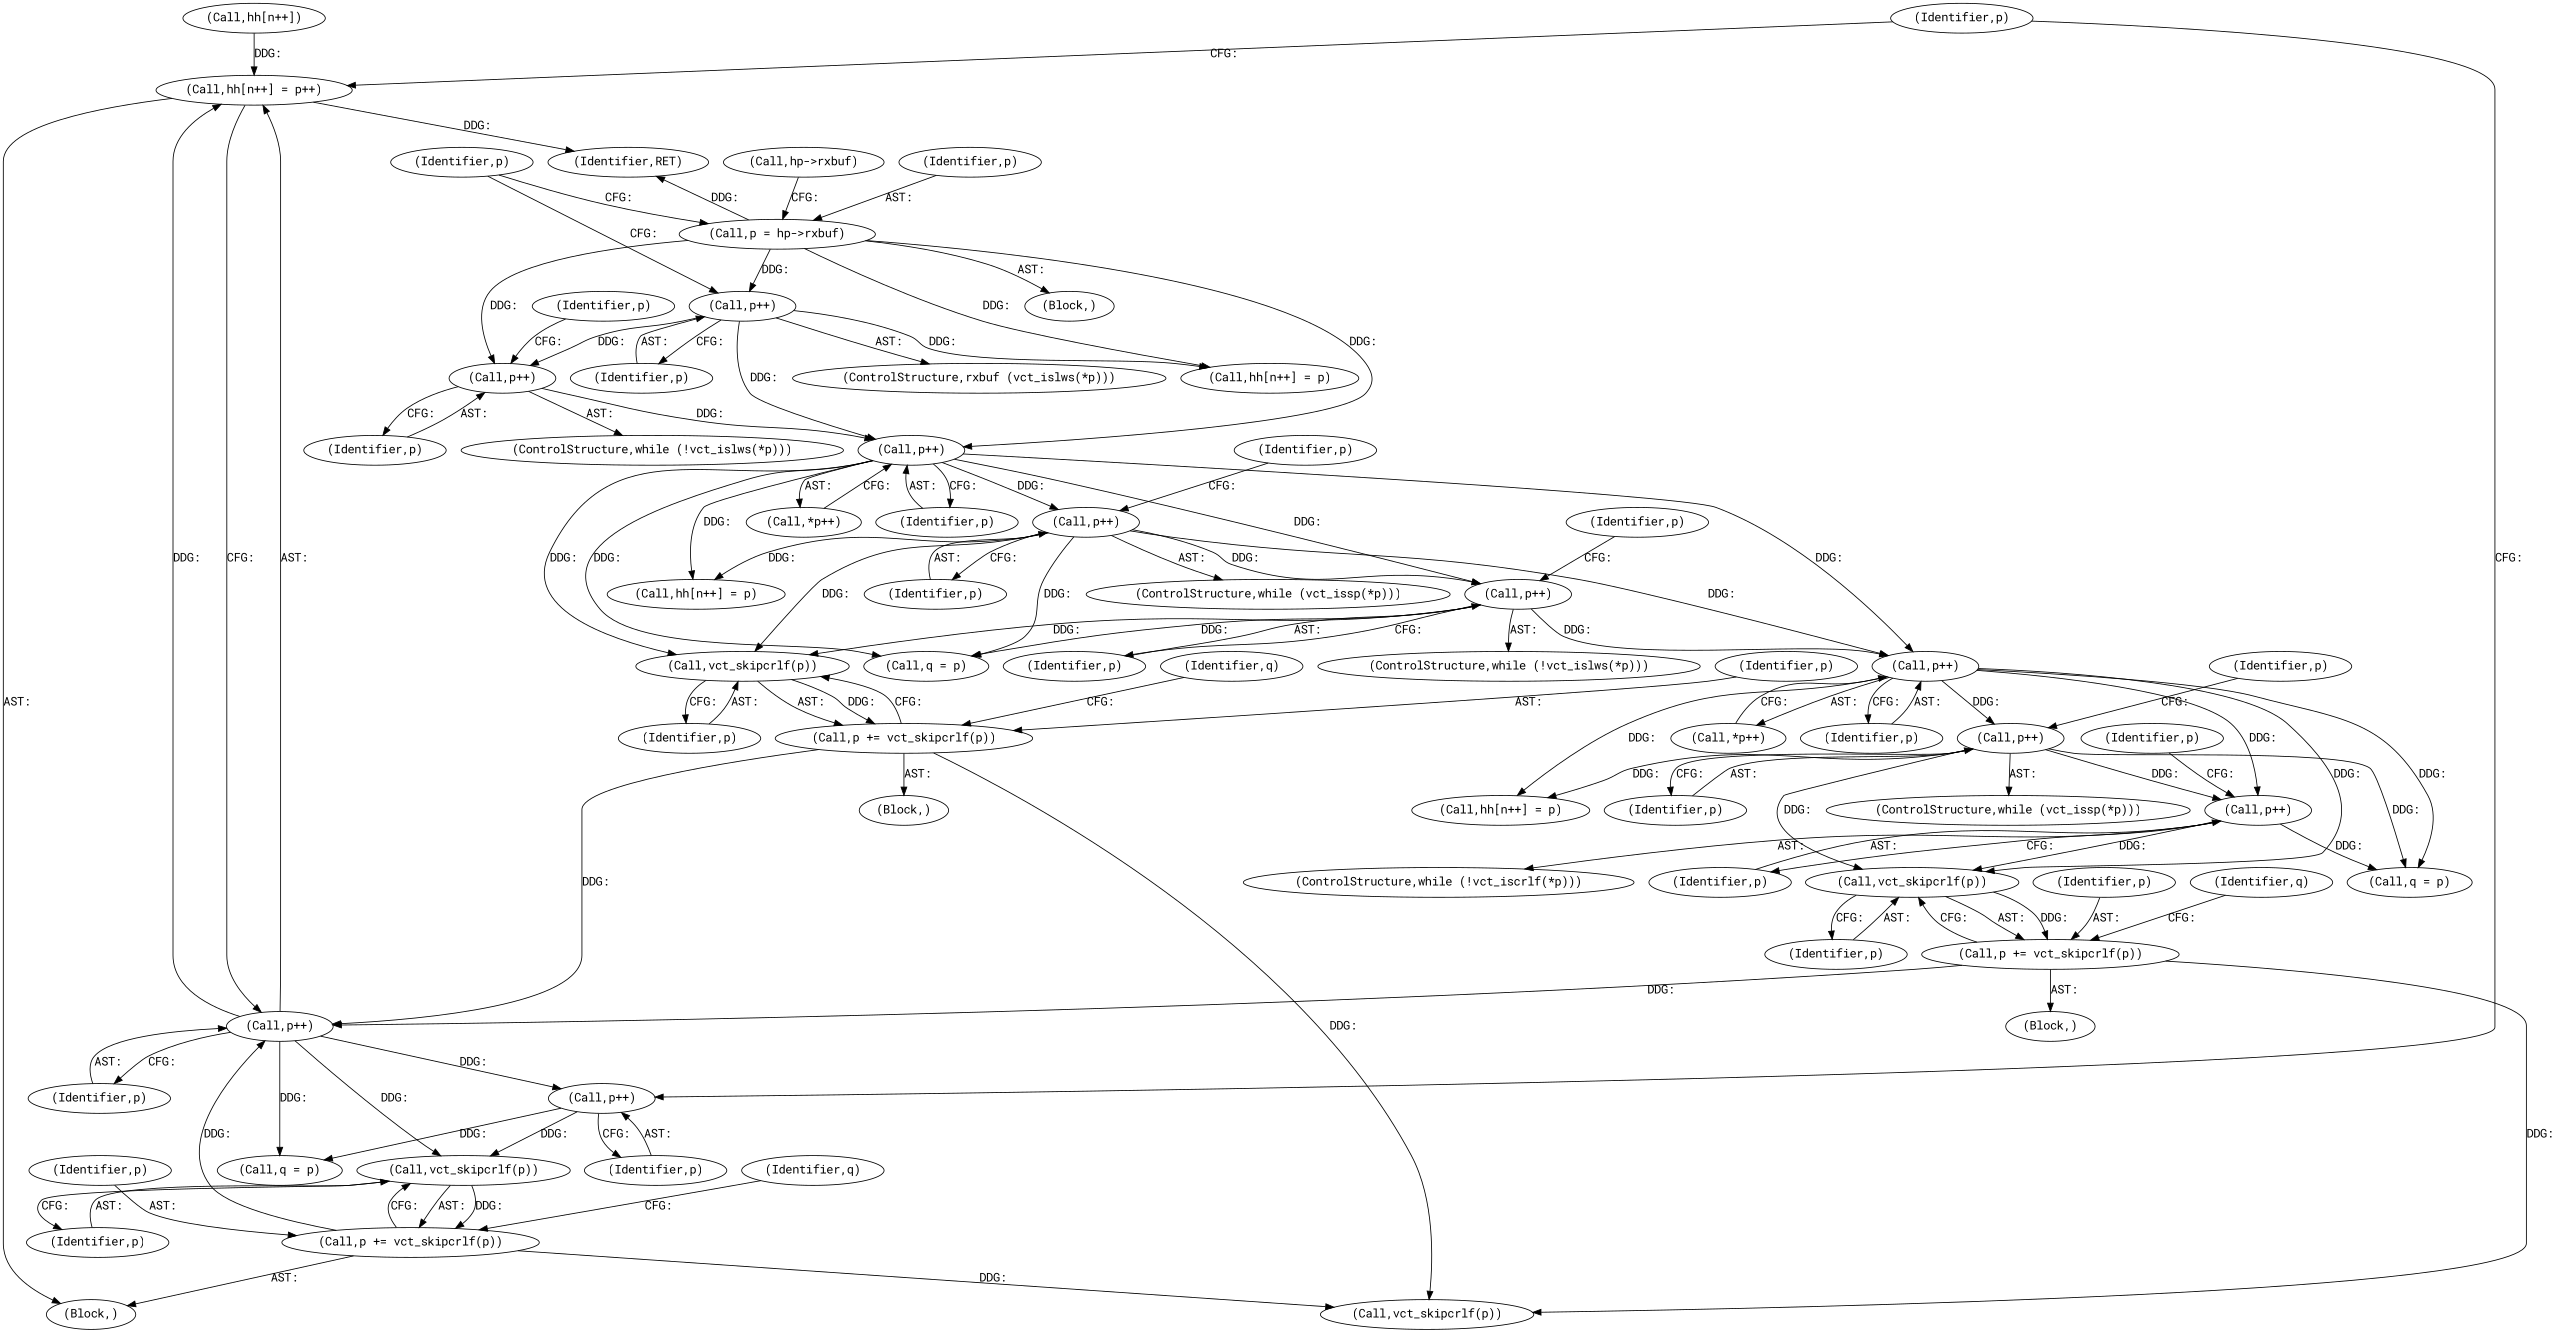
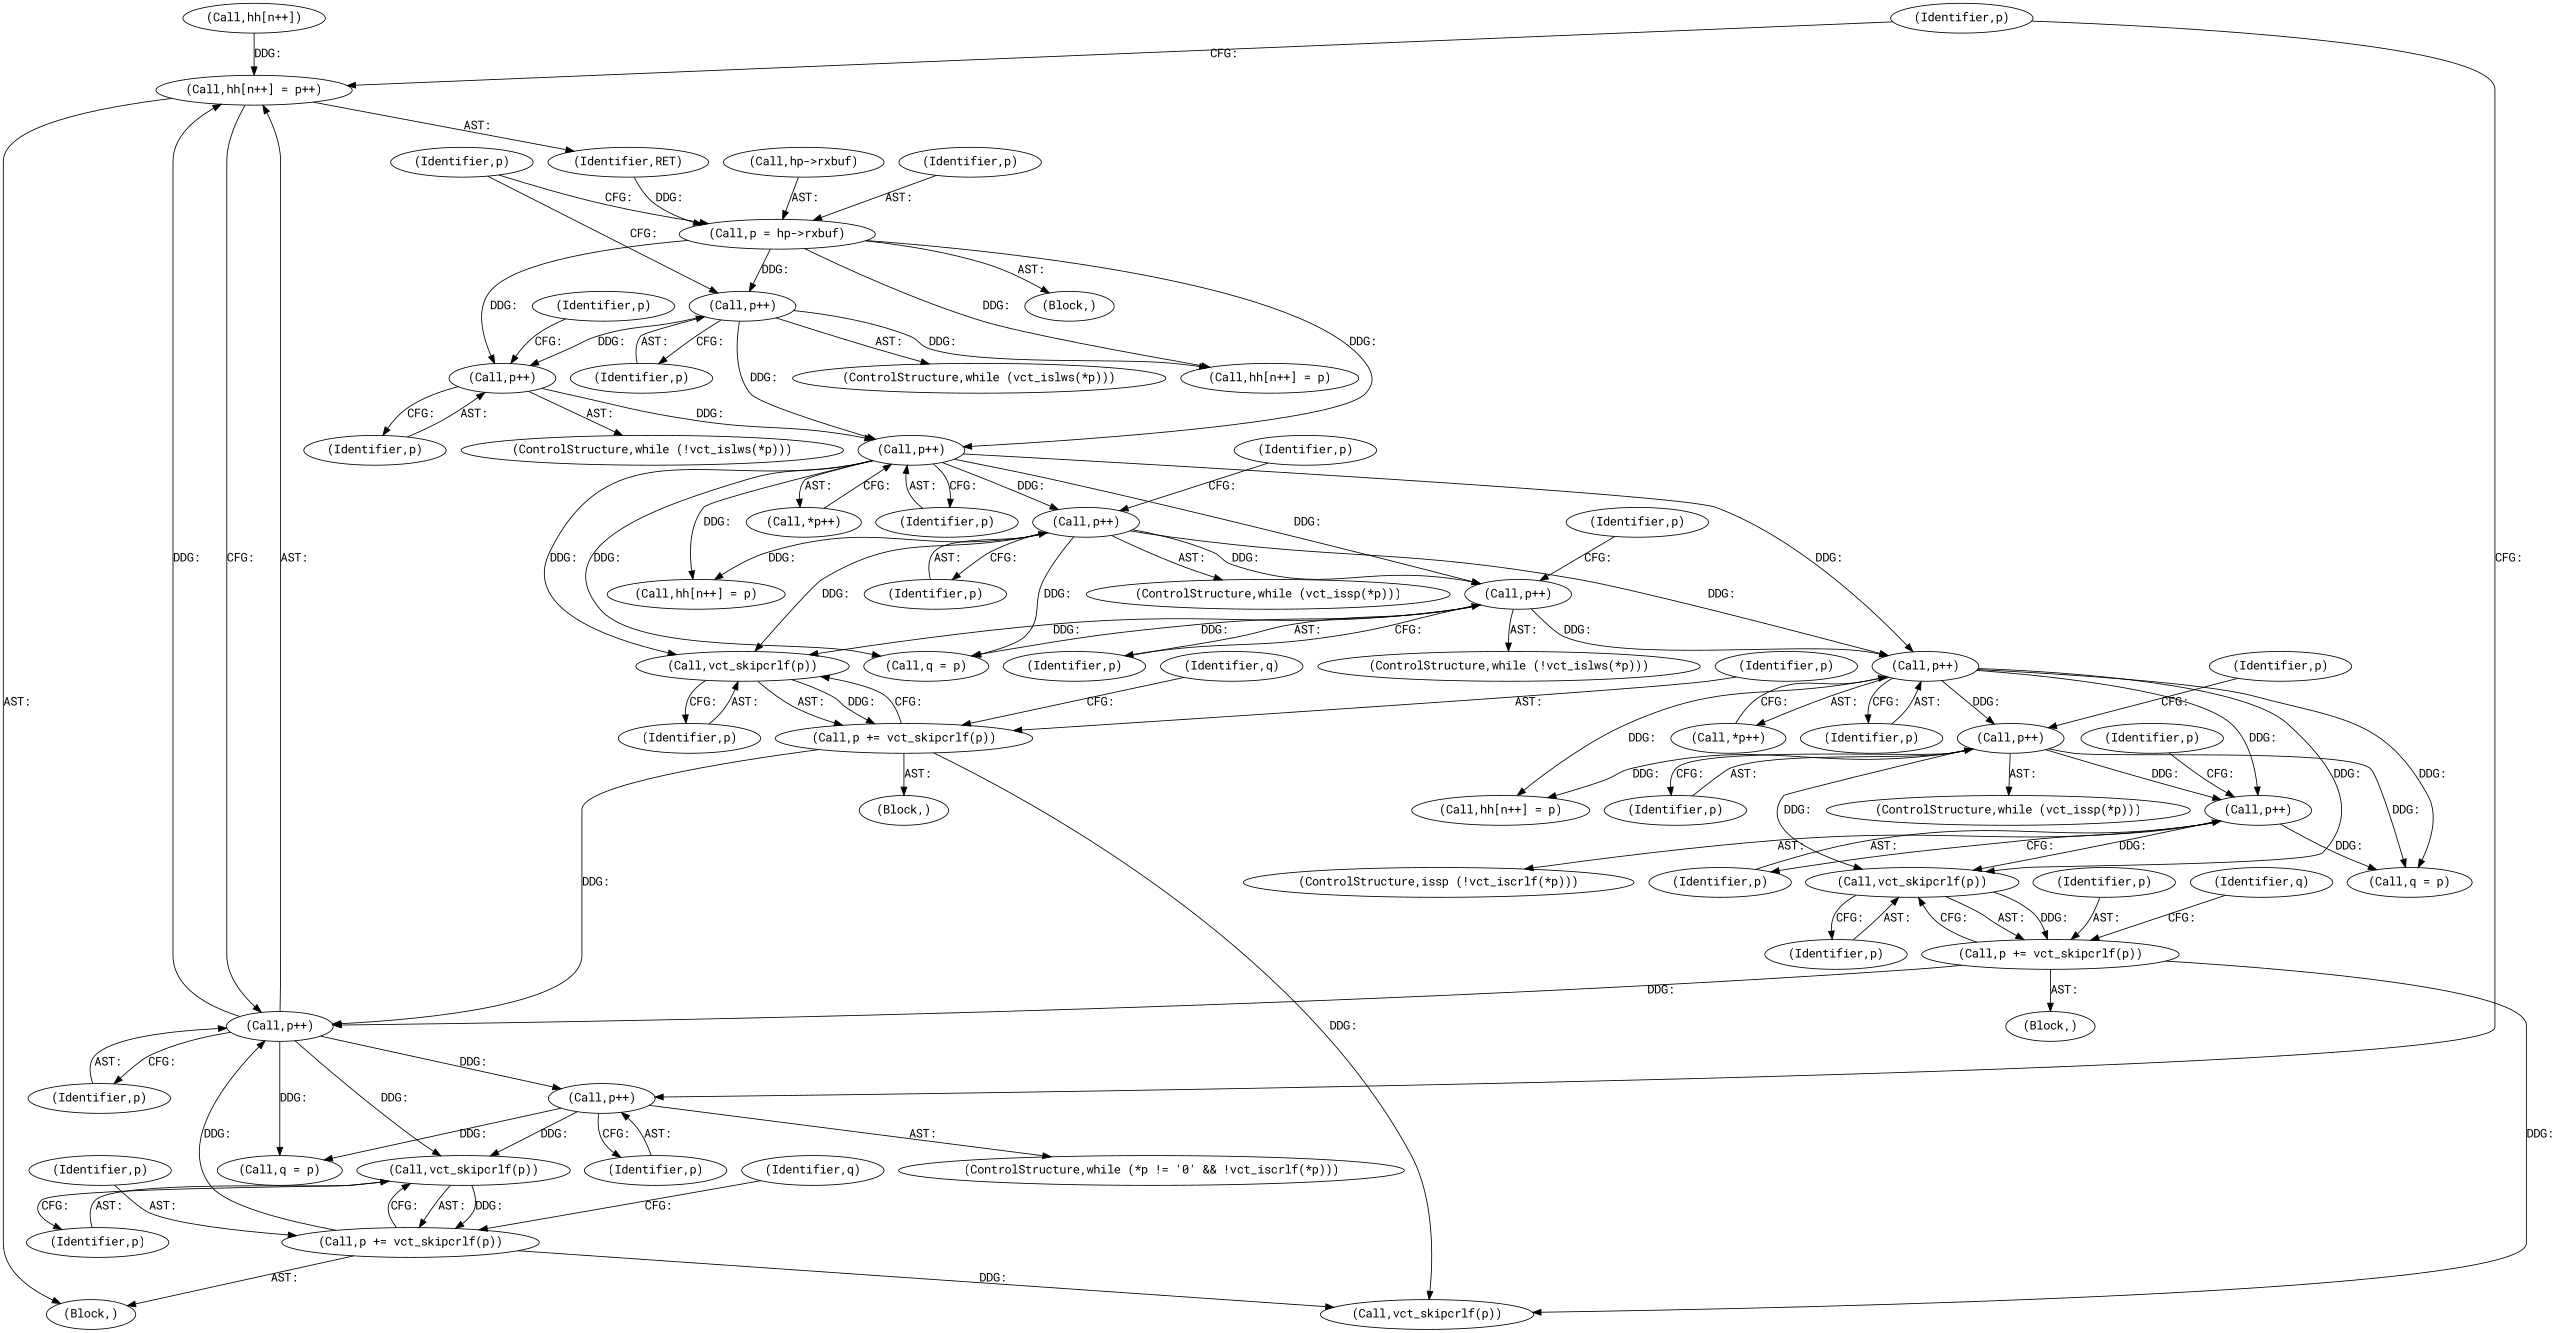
(481, 126) -> (481, 126)
(809, 198) -> (809, 198)
(706, 200) -> (659, 207)
(979, 378) -> (979, 378)
(1439, 882) -> (1439, 882)
none -> (1151, 1170)
